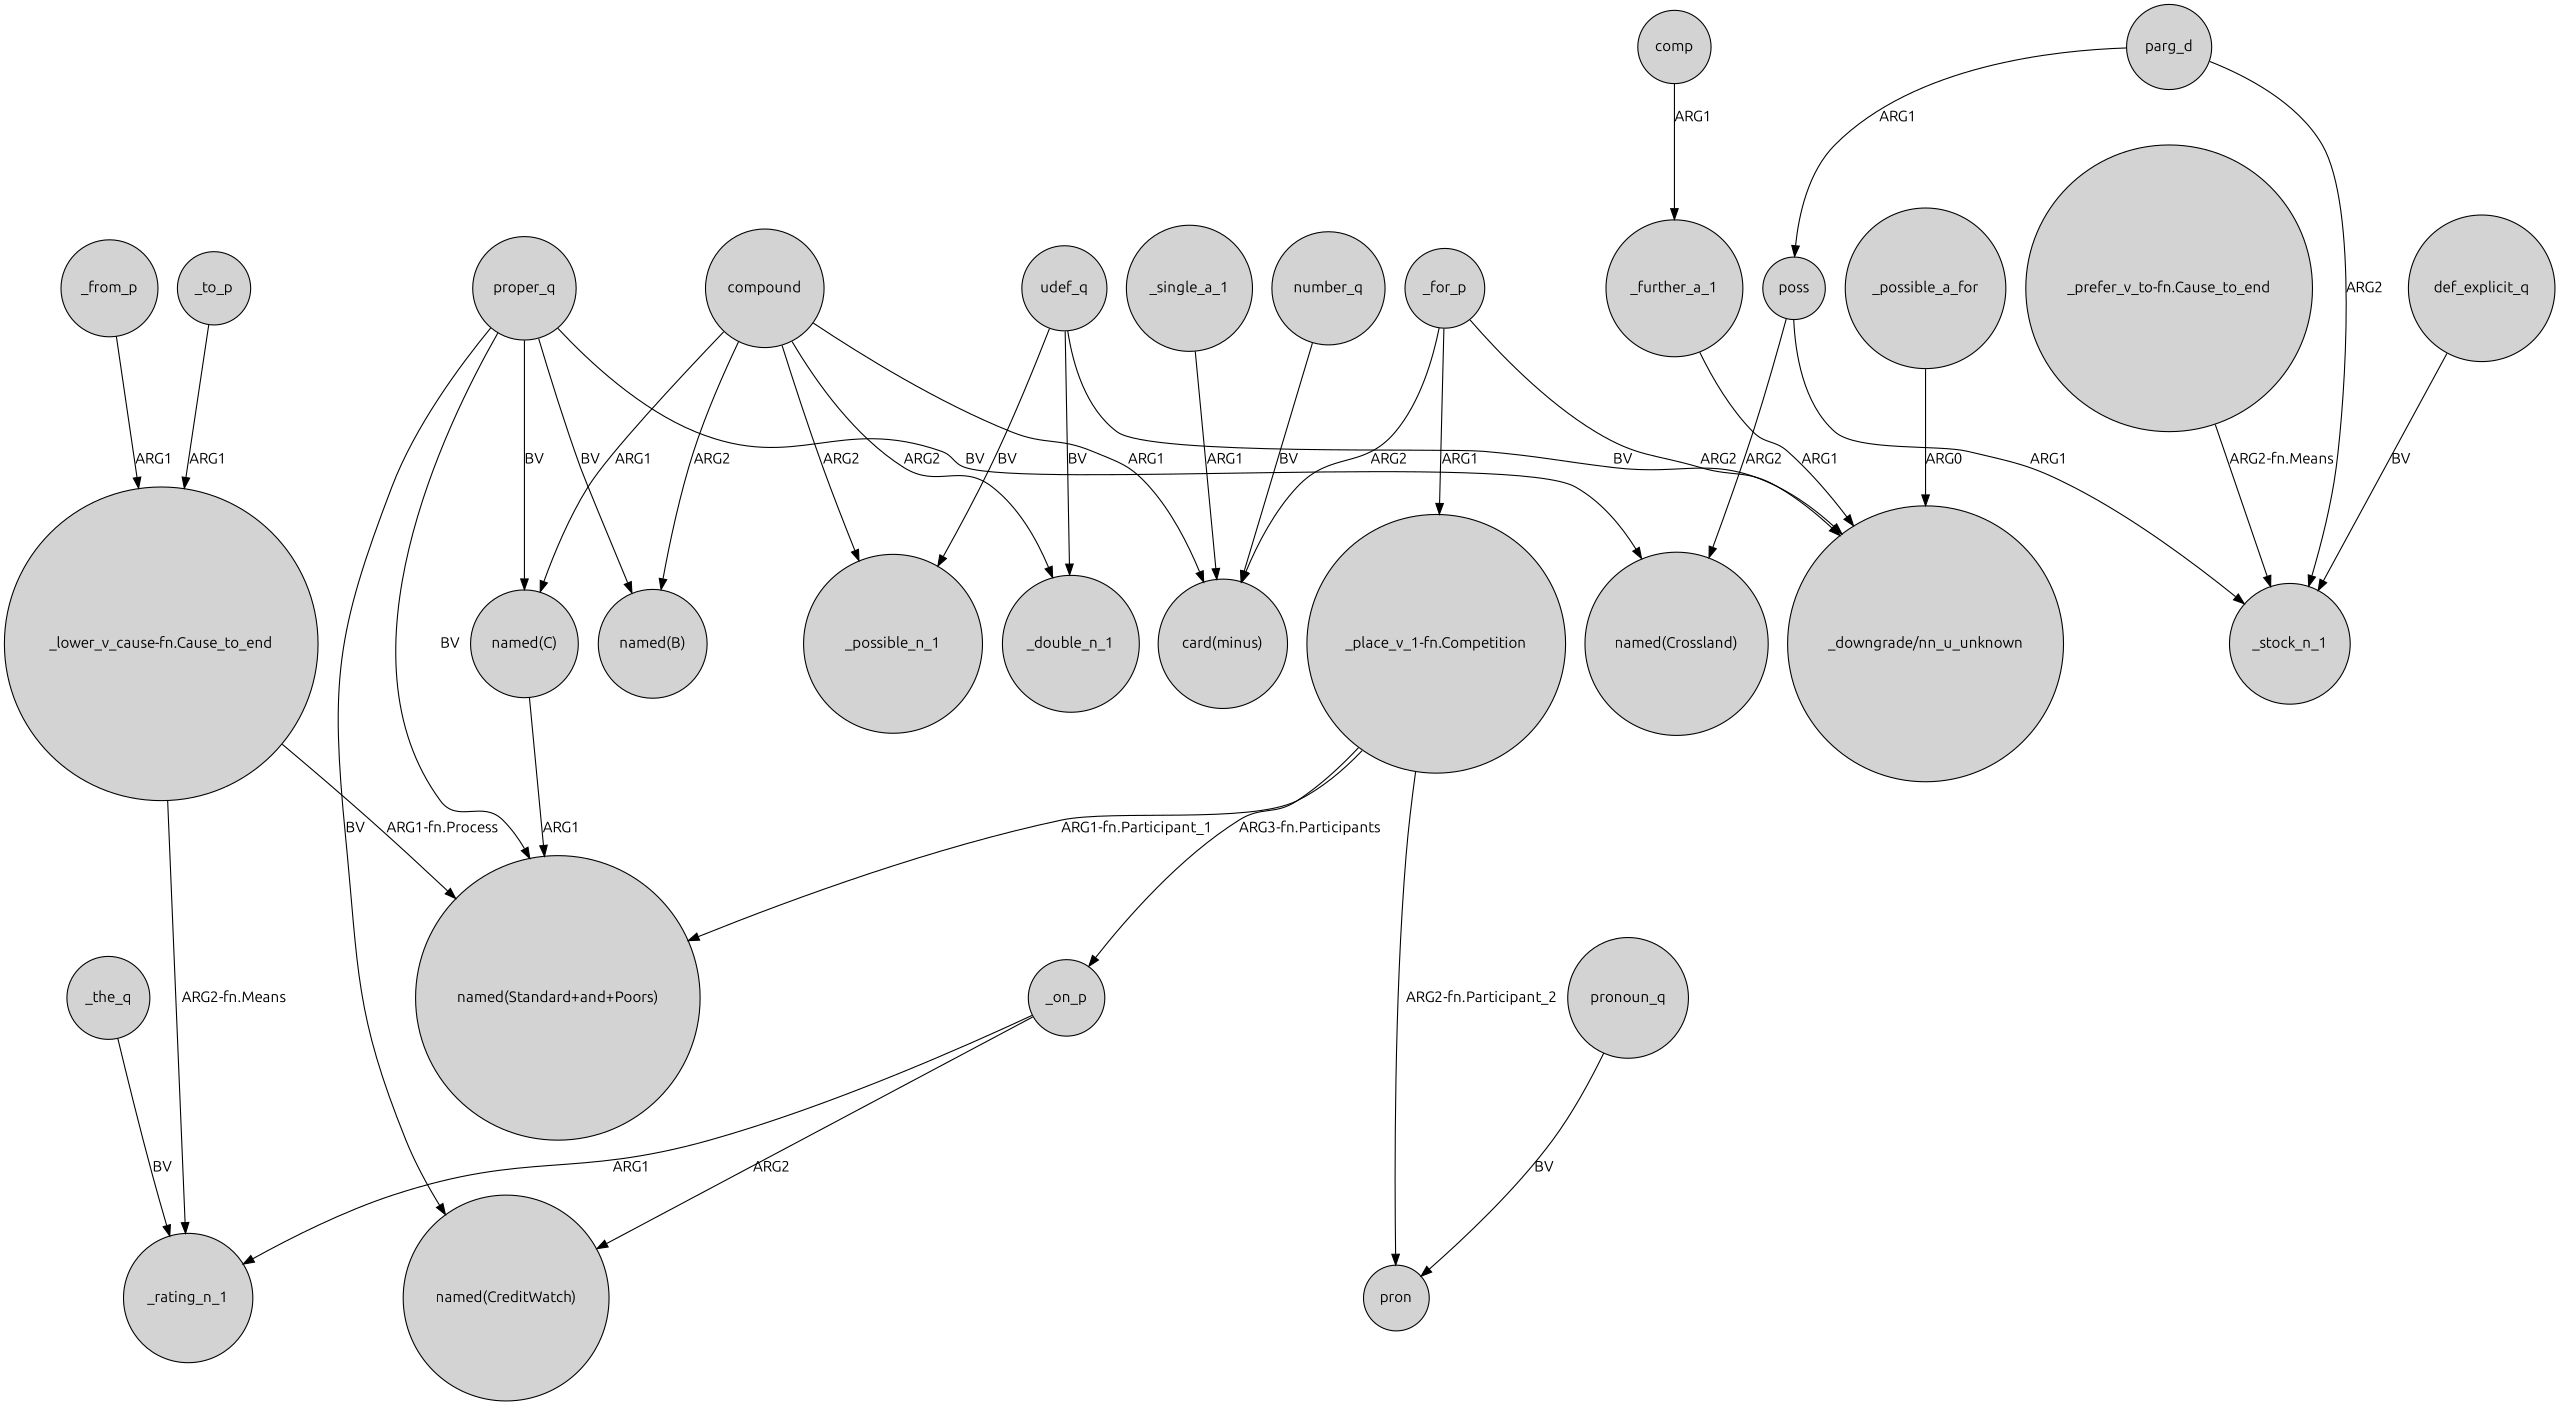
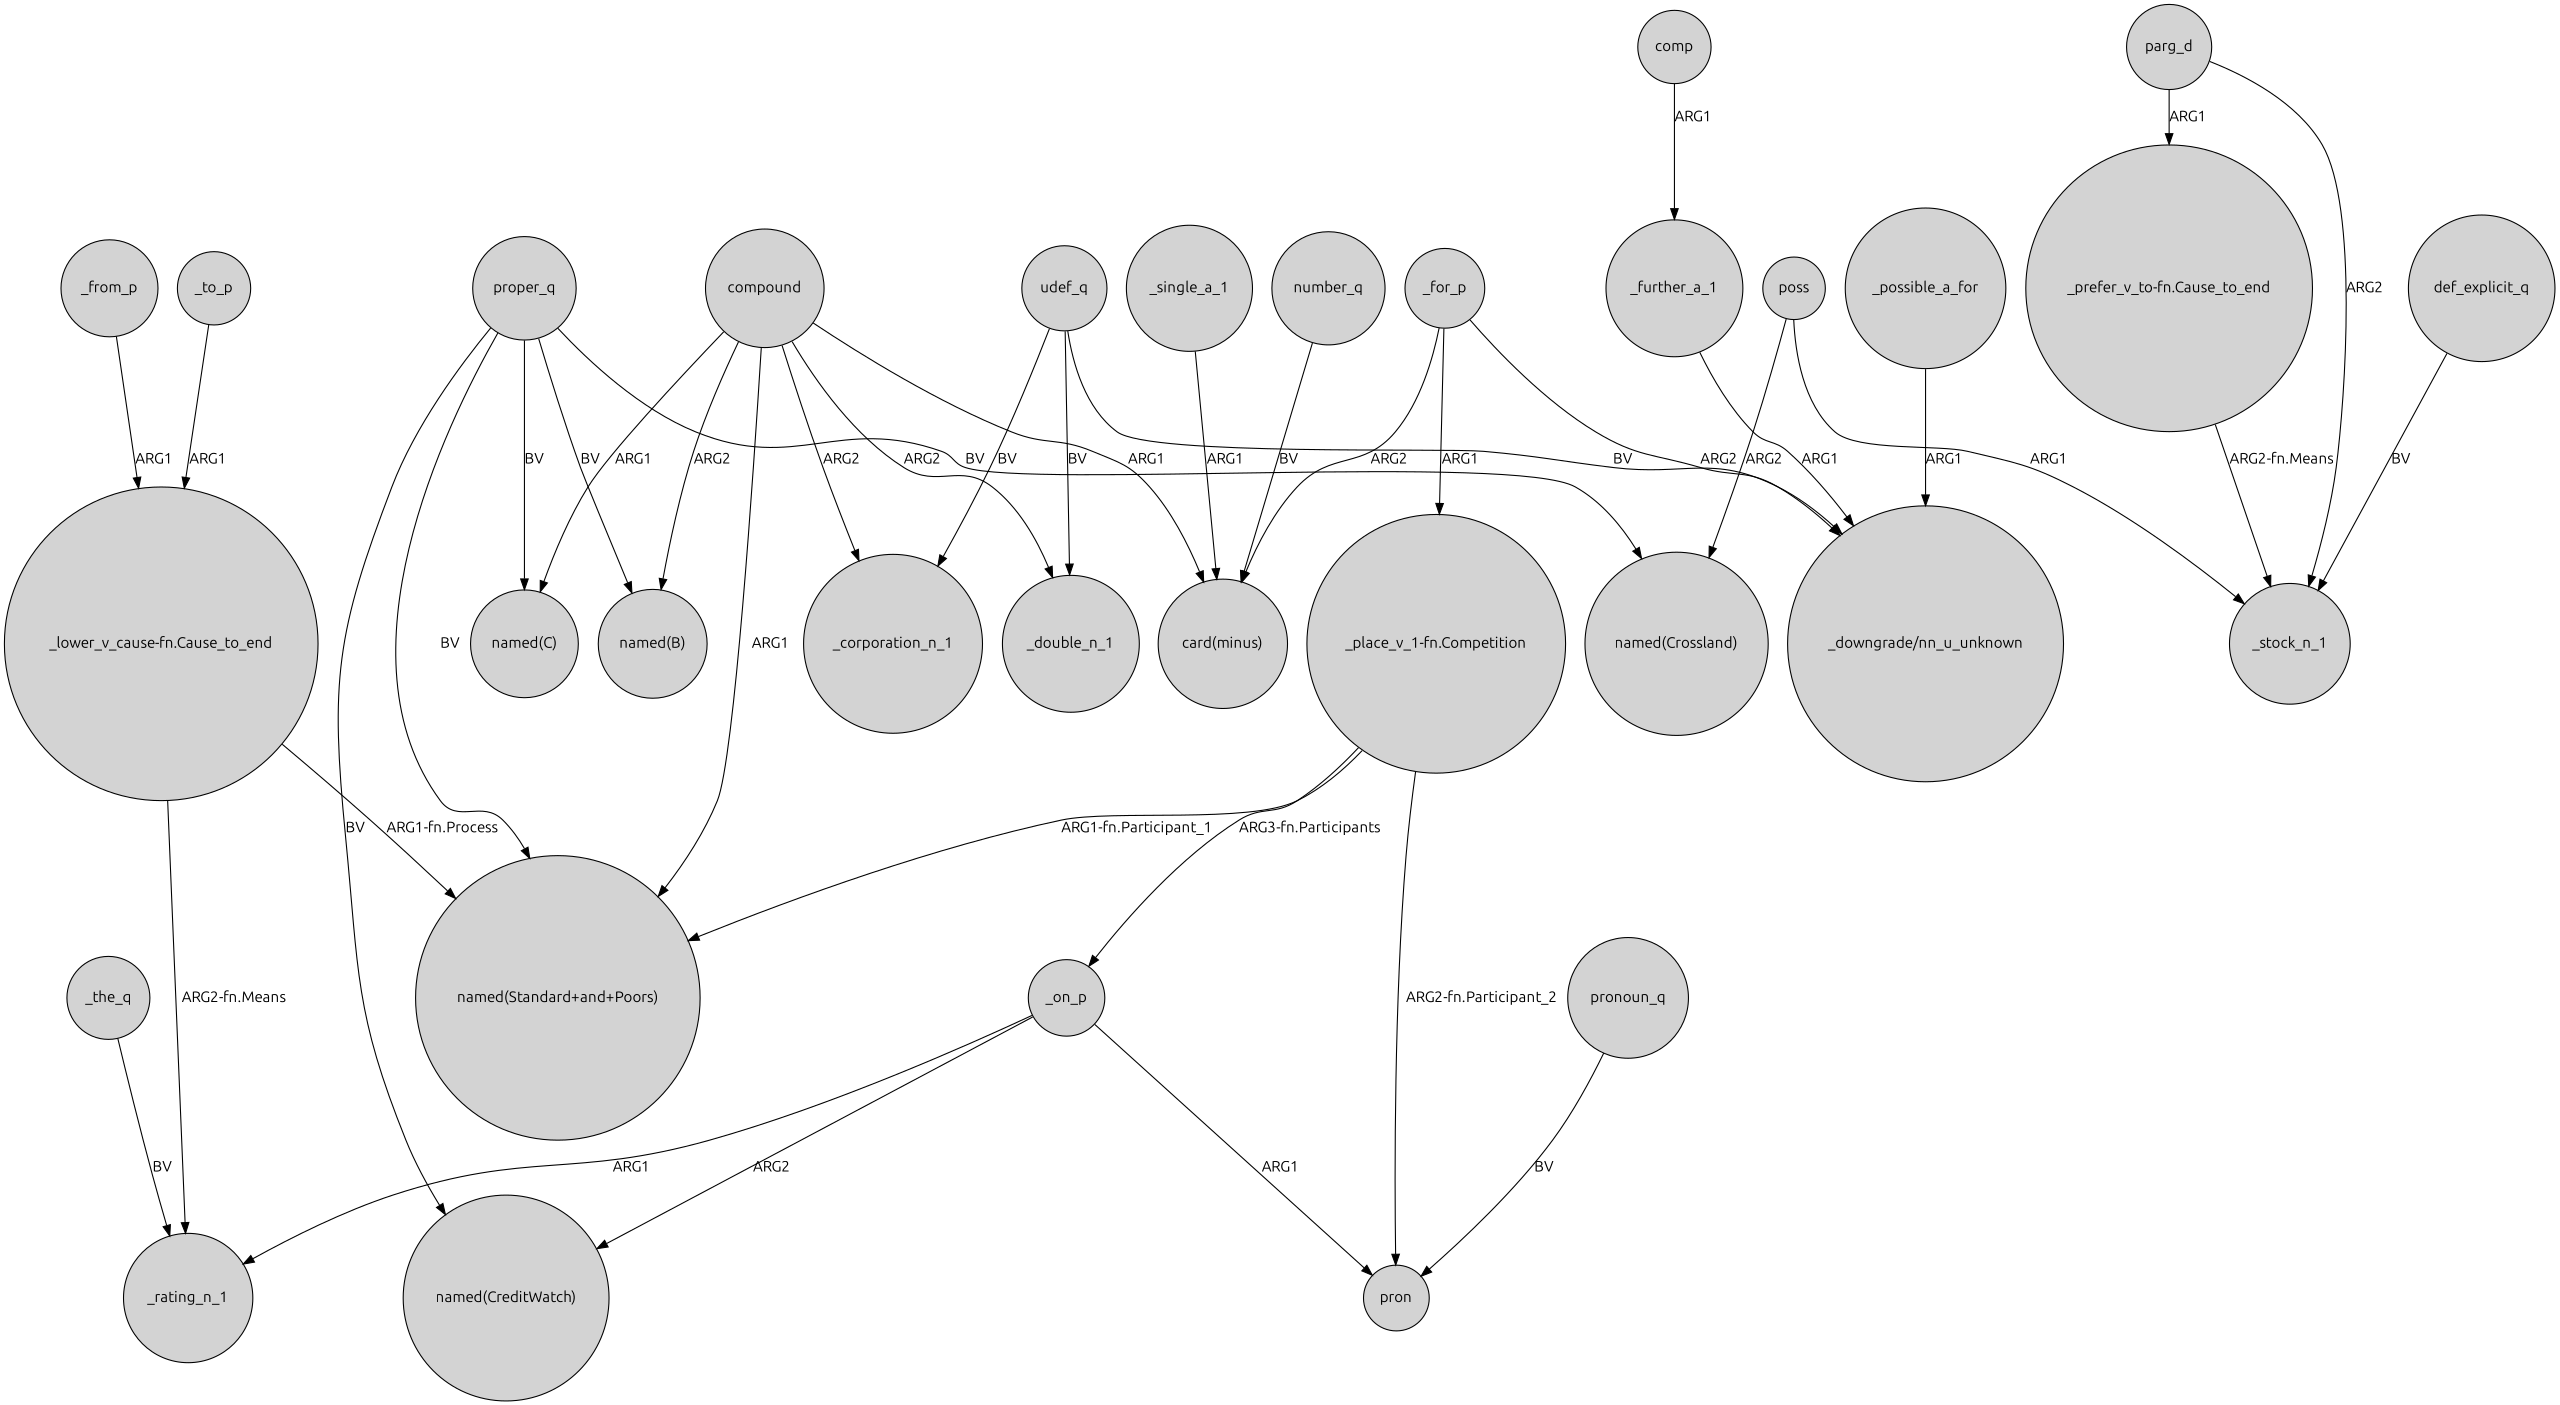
(1920, 90) -> (2169, 112)
(1944, 459) -> (1944, 459)
(893, 644) -> (893, 644)
(536, 771) -> (741, 626)
none -> (1229, 1146)
